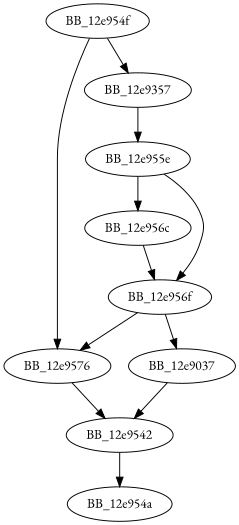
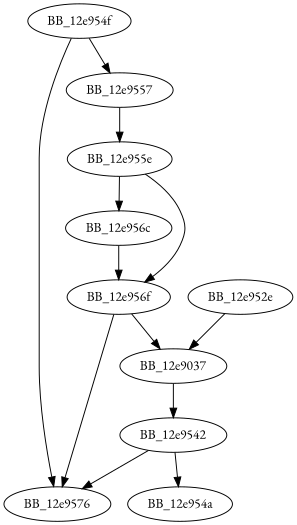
(138, 90) -> (120, 90)
none -> (240, 297)
(85, 397) -> (120, 467)
